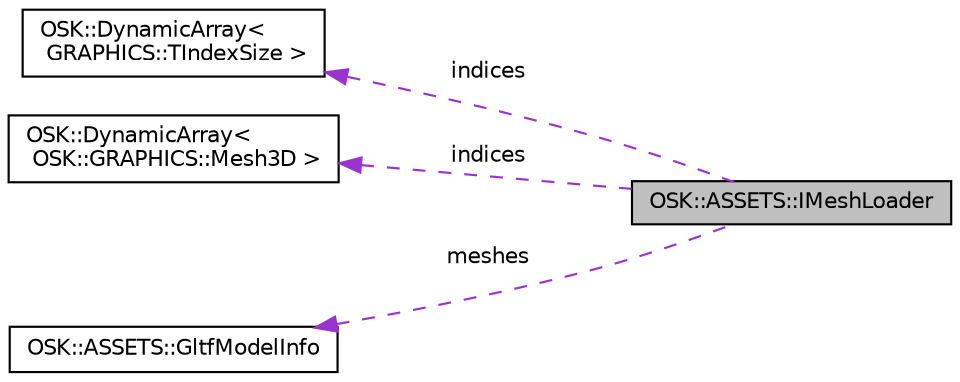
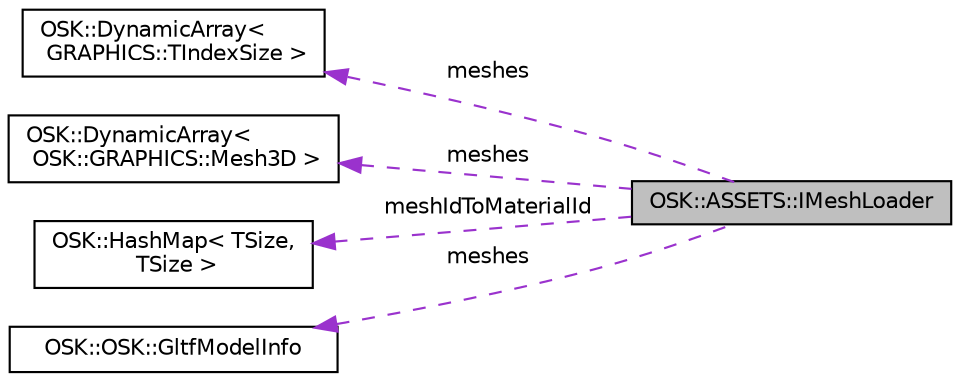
(485, 72) -> (485, 72)
(485, 156) -> (485, 156)
none -> (174, 255)
(174, 349) -> (174, 349)
